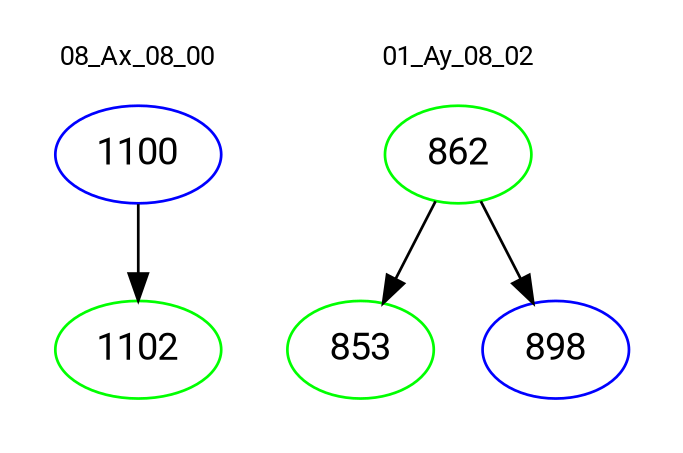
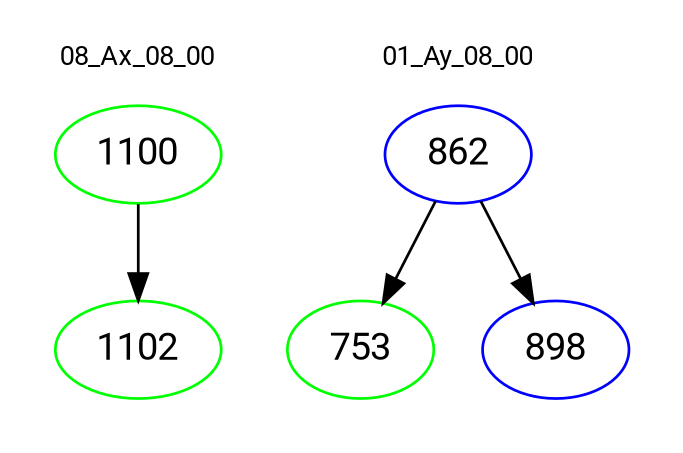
(458, 58) -> (458, 58)
(138, 155) -> (138, 155)
(458, 155) -> (458, 155)
(361, 350) -> (361, 350)
